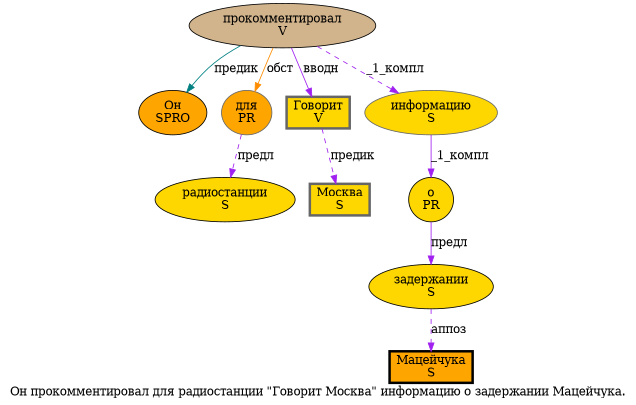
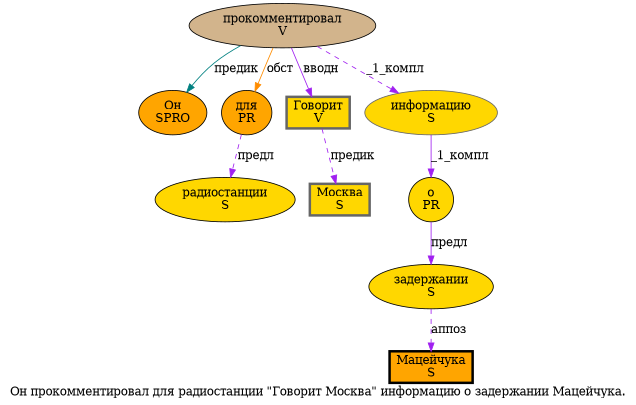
(247, 113) -> (247, 113)
